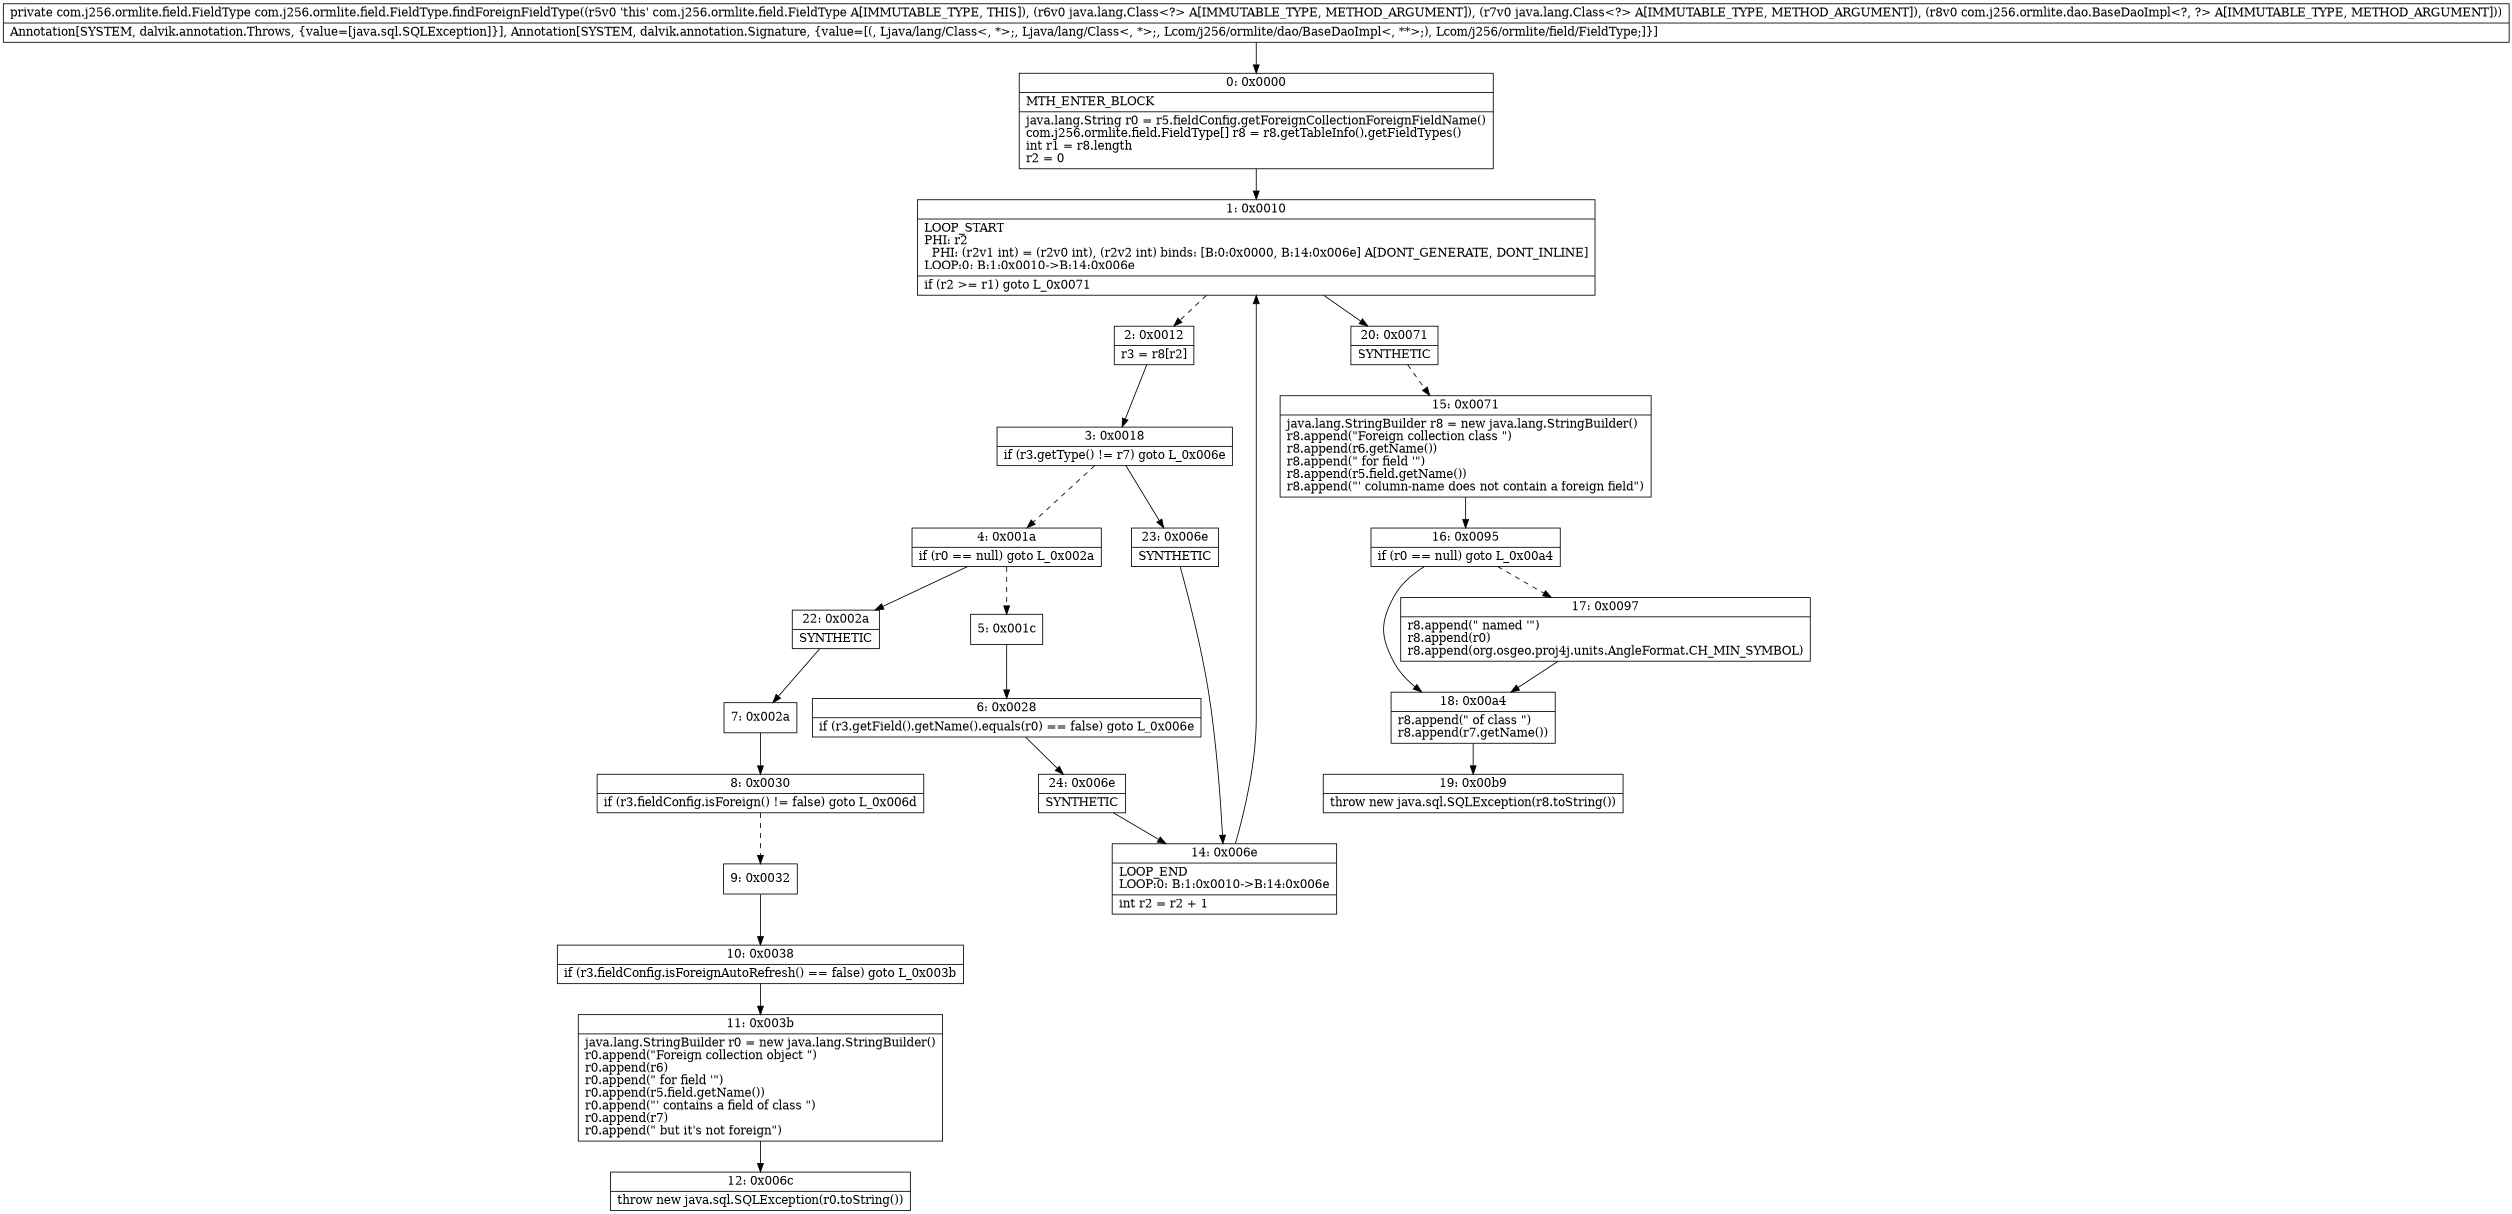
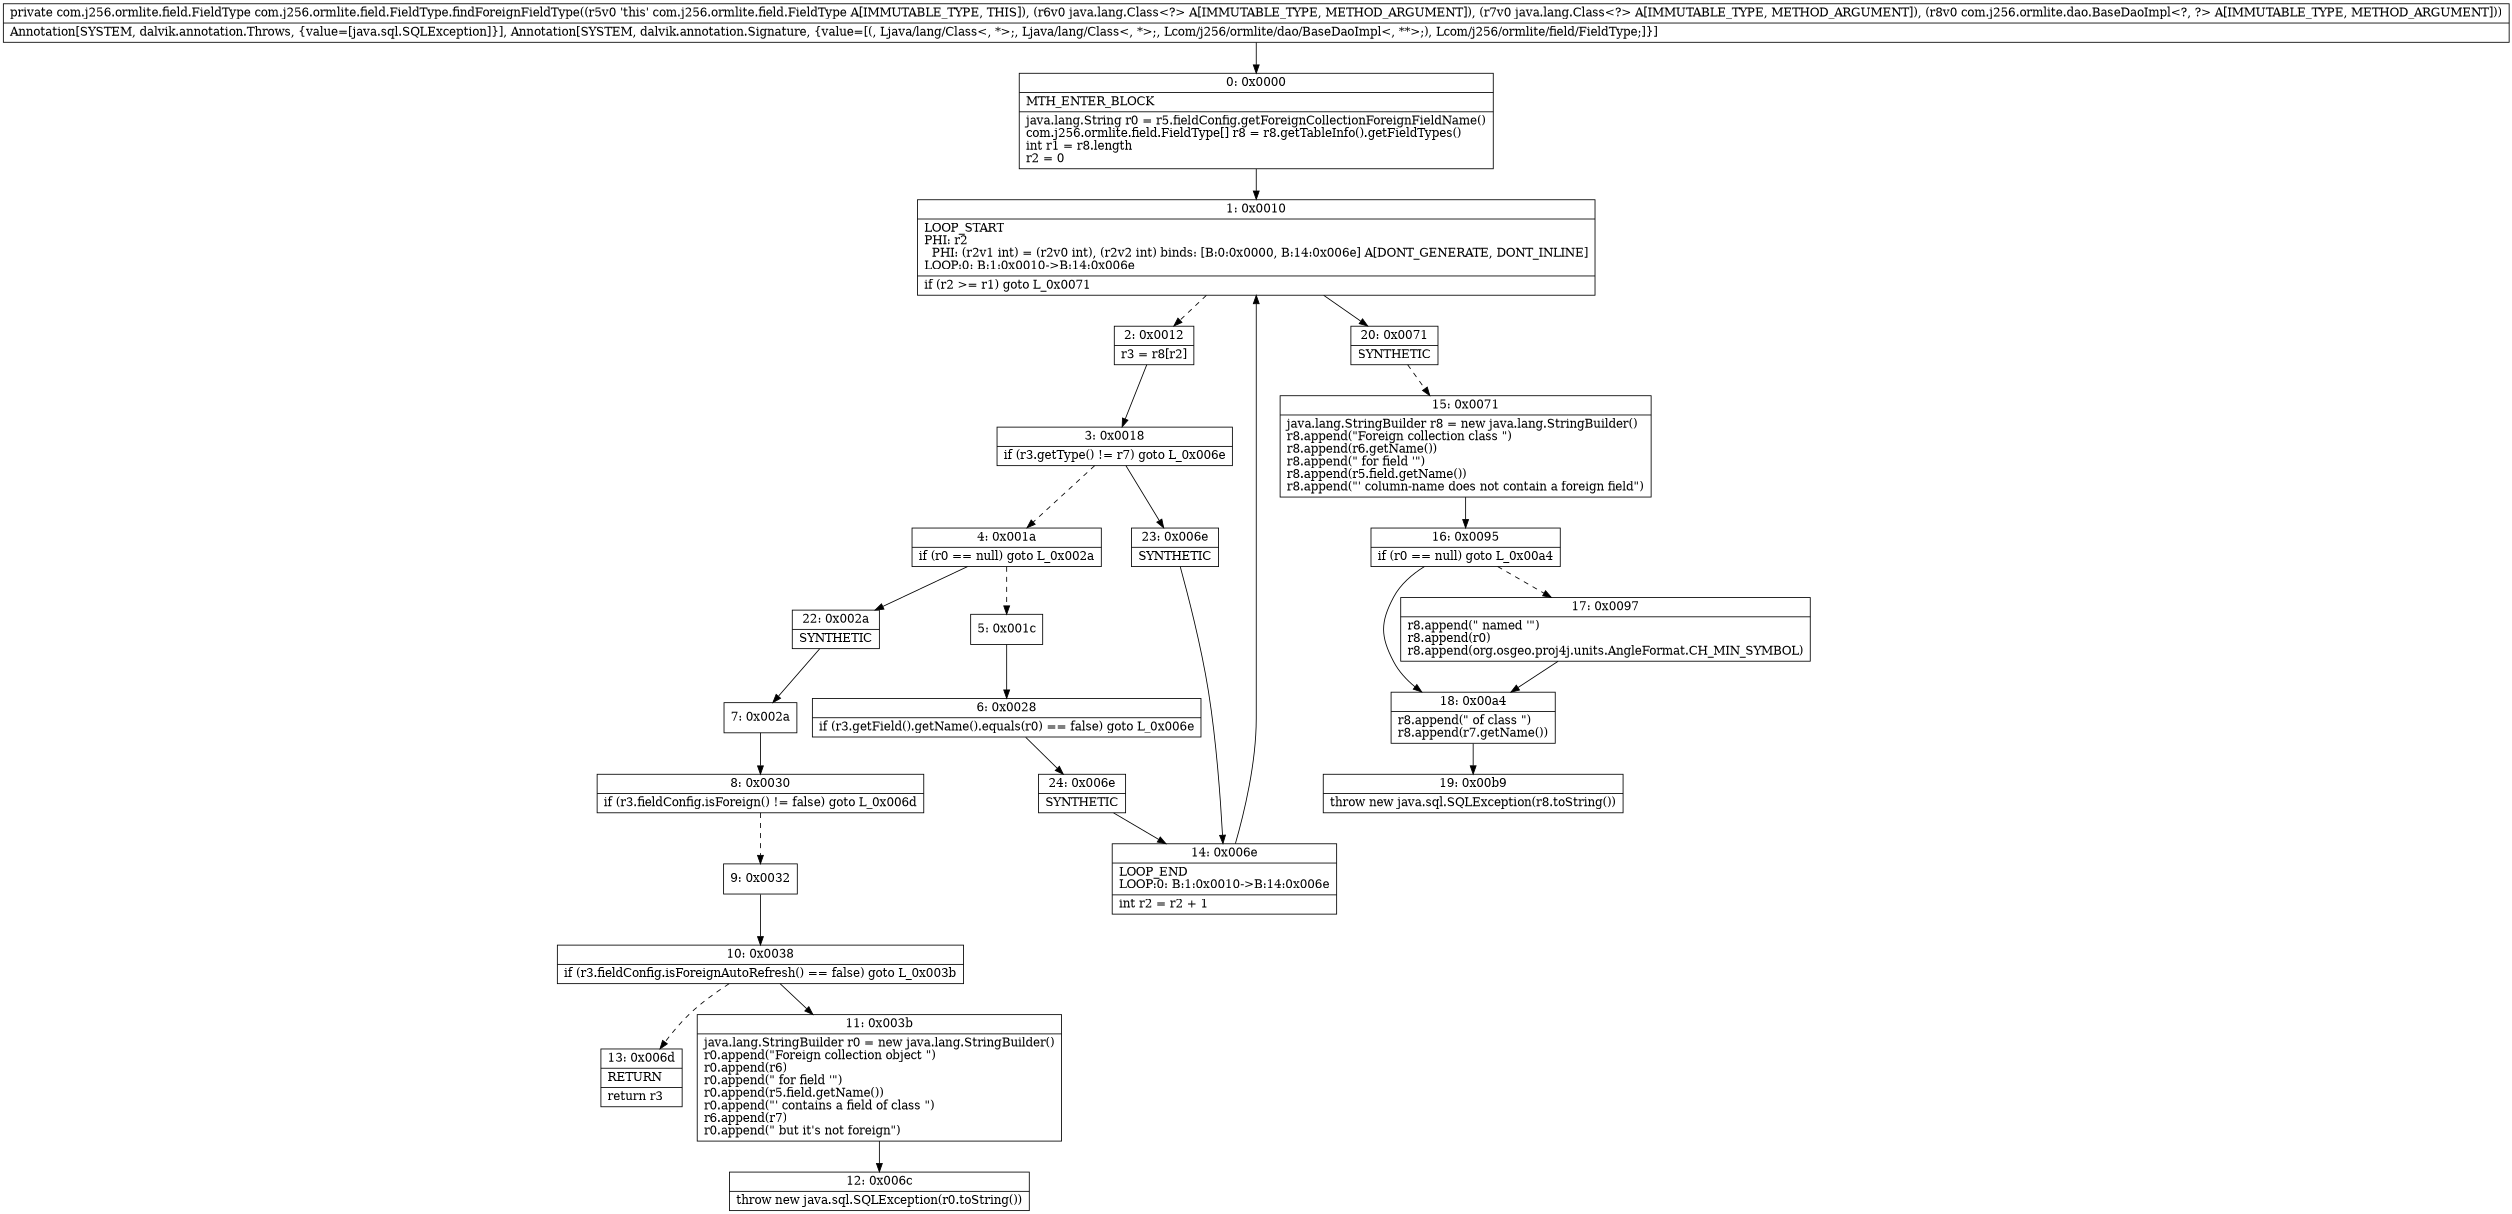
none -> (642, 1078)
(627, 1118) -> (746, 1118)
